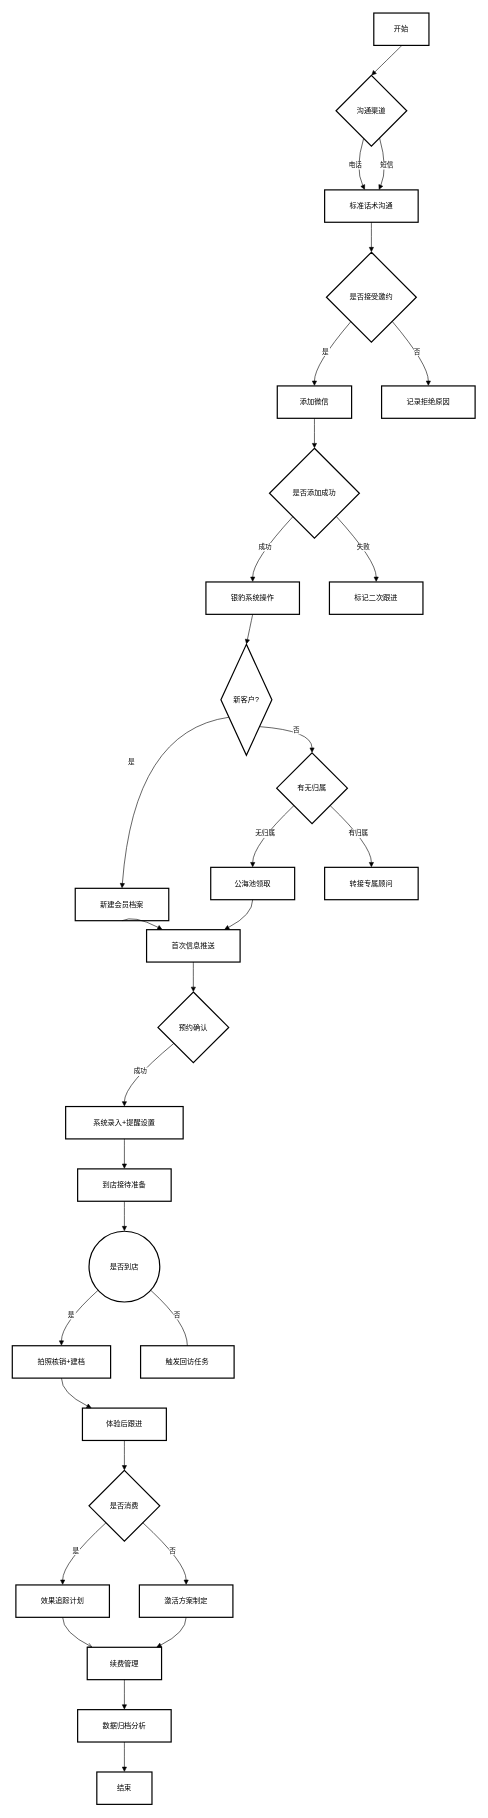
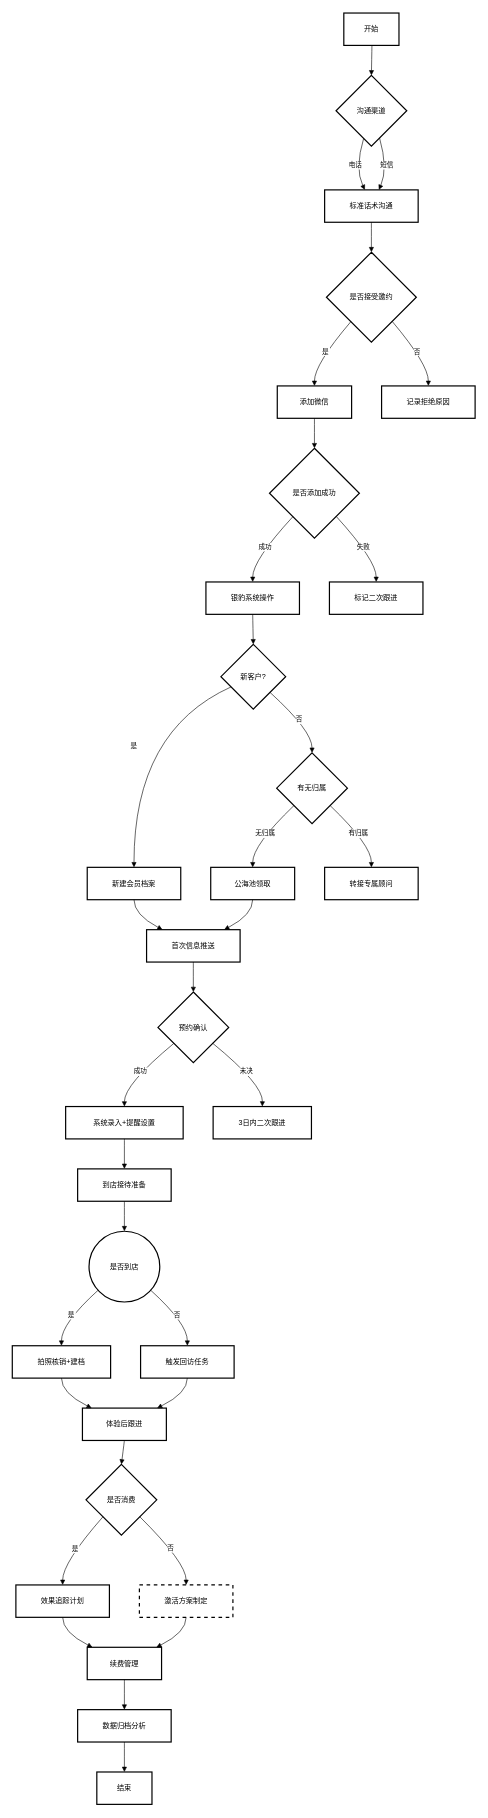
(402, 29) -> (372, 29)
(247, 700) -> (254, 677)
(122, 905) -> (134, 884)
none -> (254, 1083)
none -> (263, 1123)
(184, 1331) -> (184, 1329)
none -> (177, 1396)
(125, 1506) -> (122, 1500)
(186, 1602) -> (186, 1602)
(78, 1640) -> (86, 1645)
